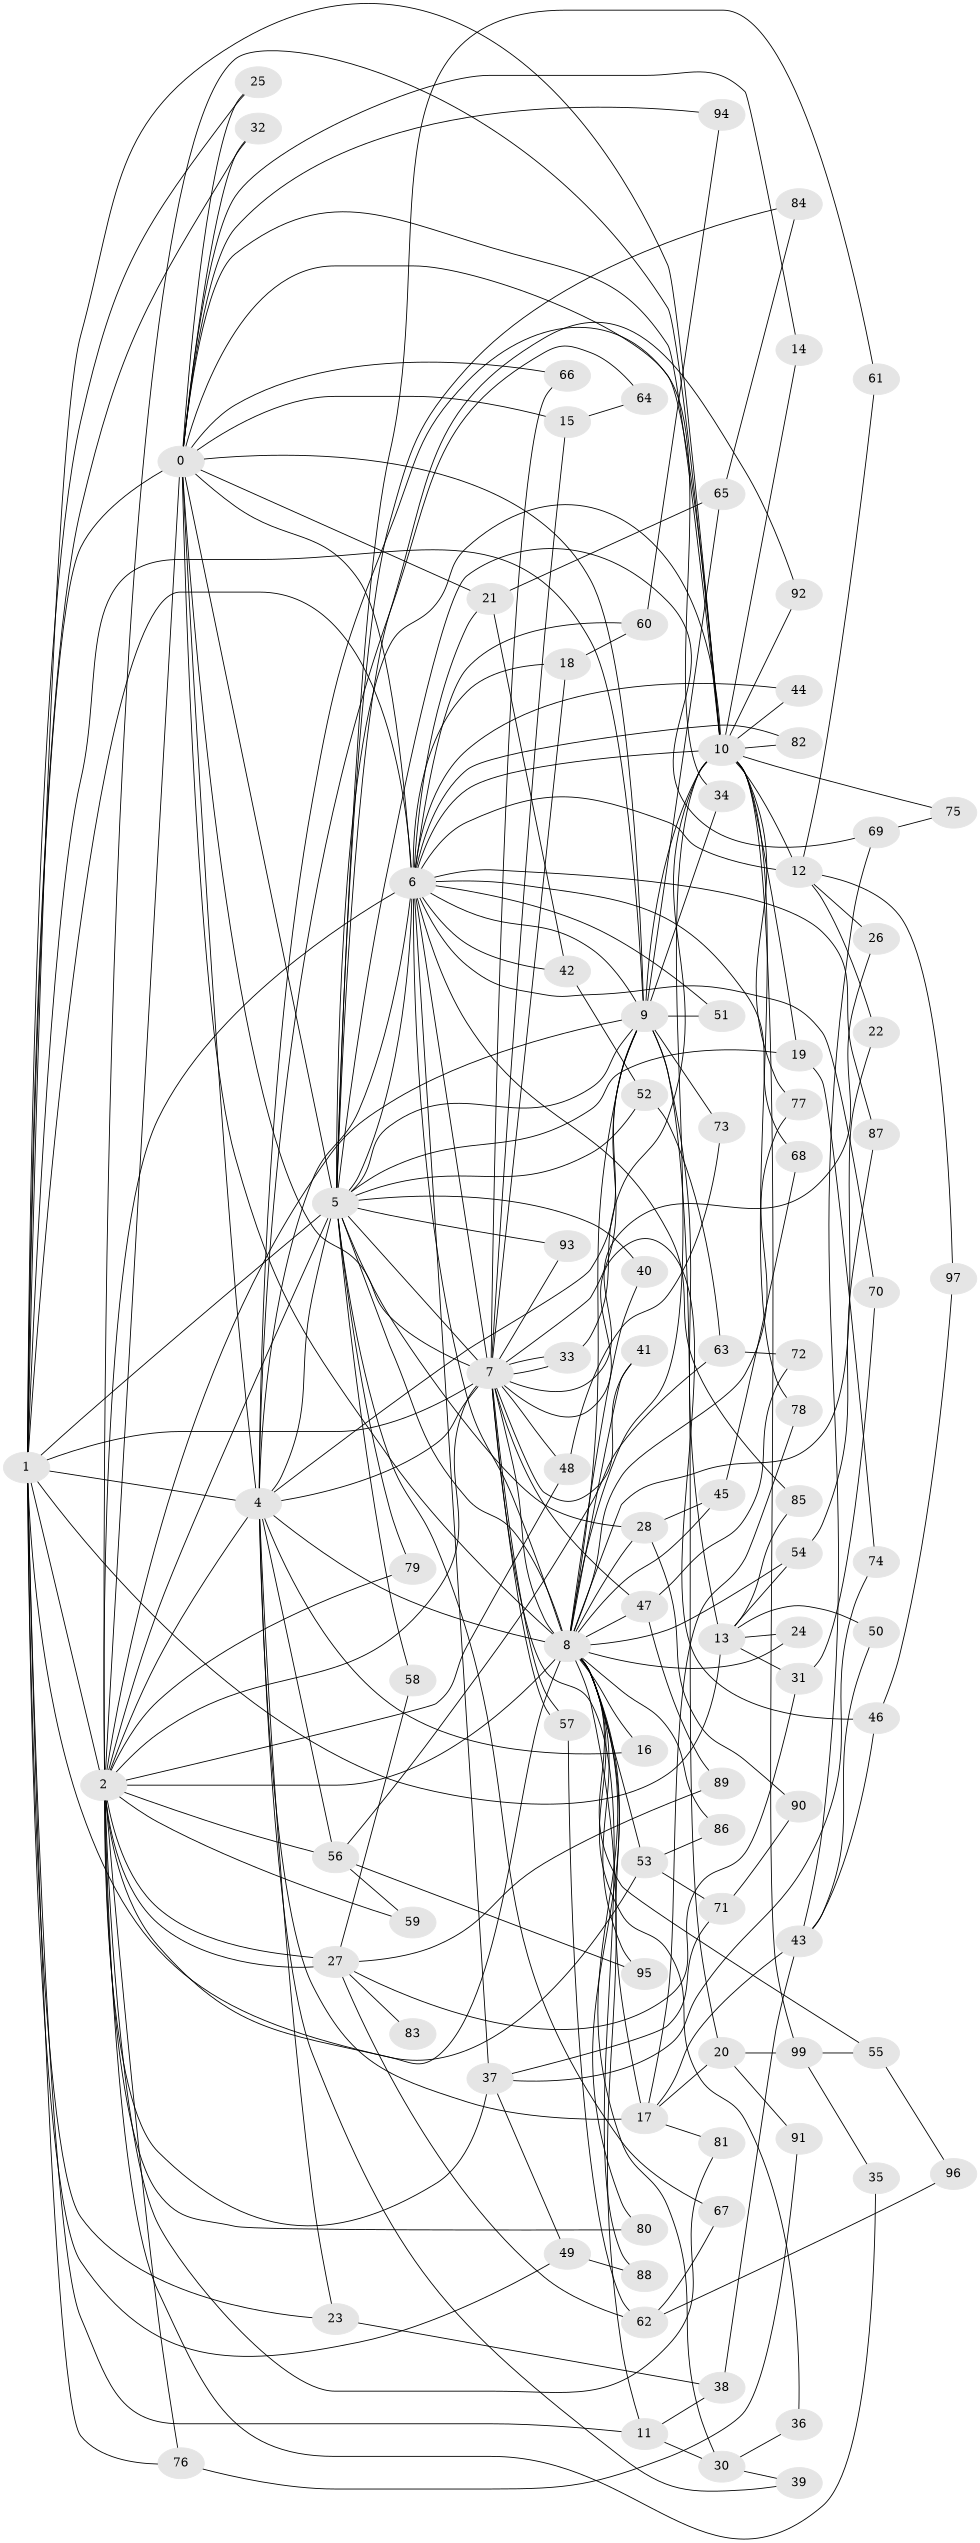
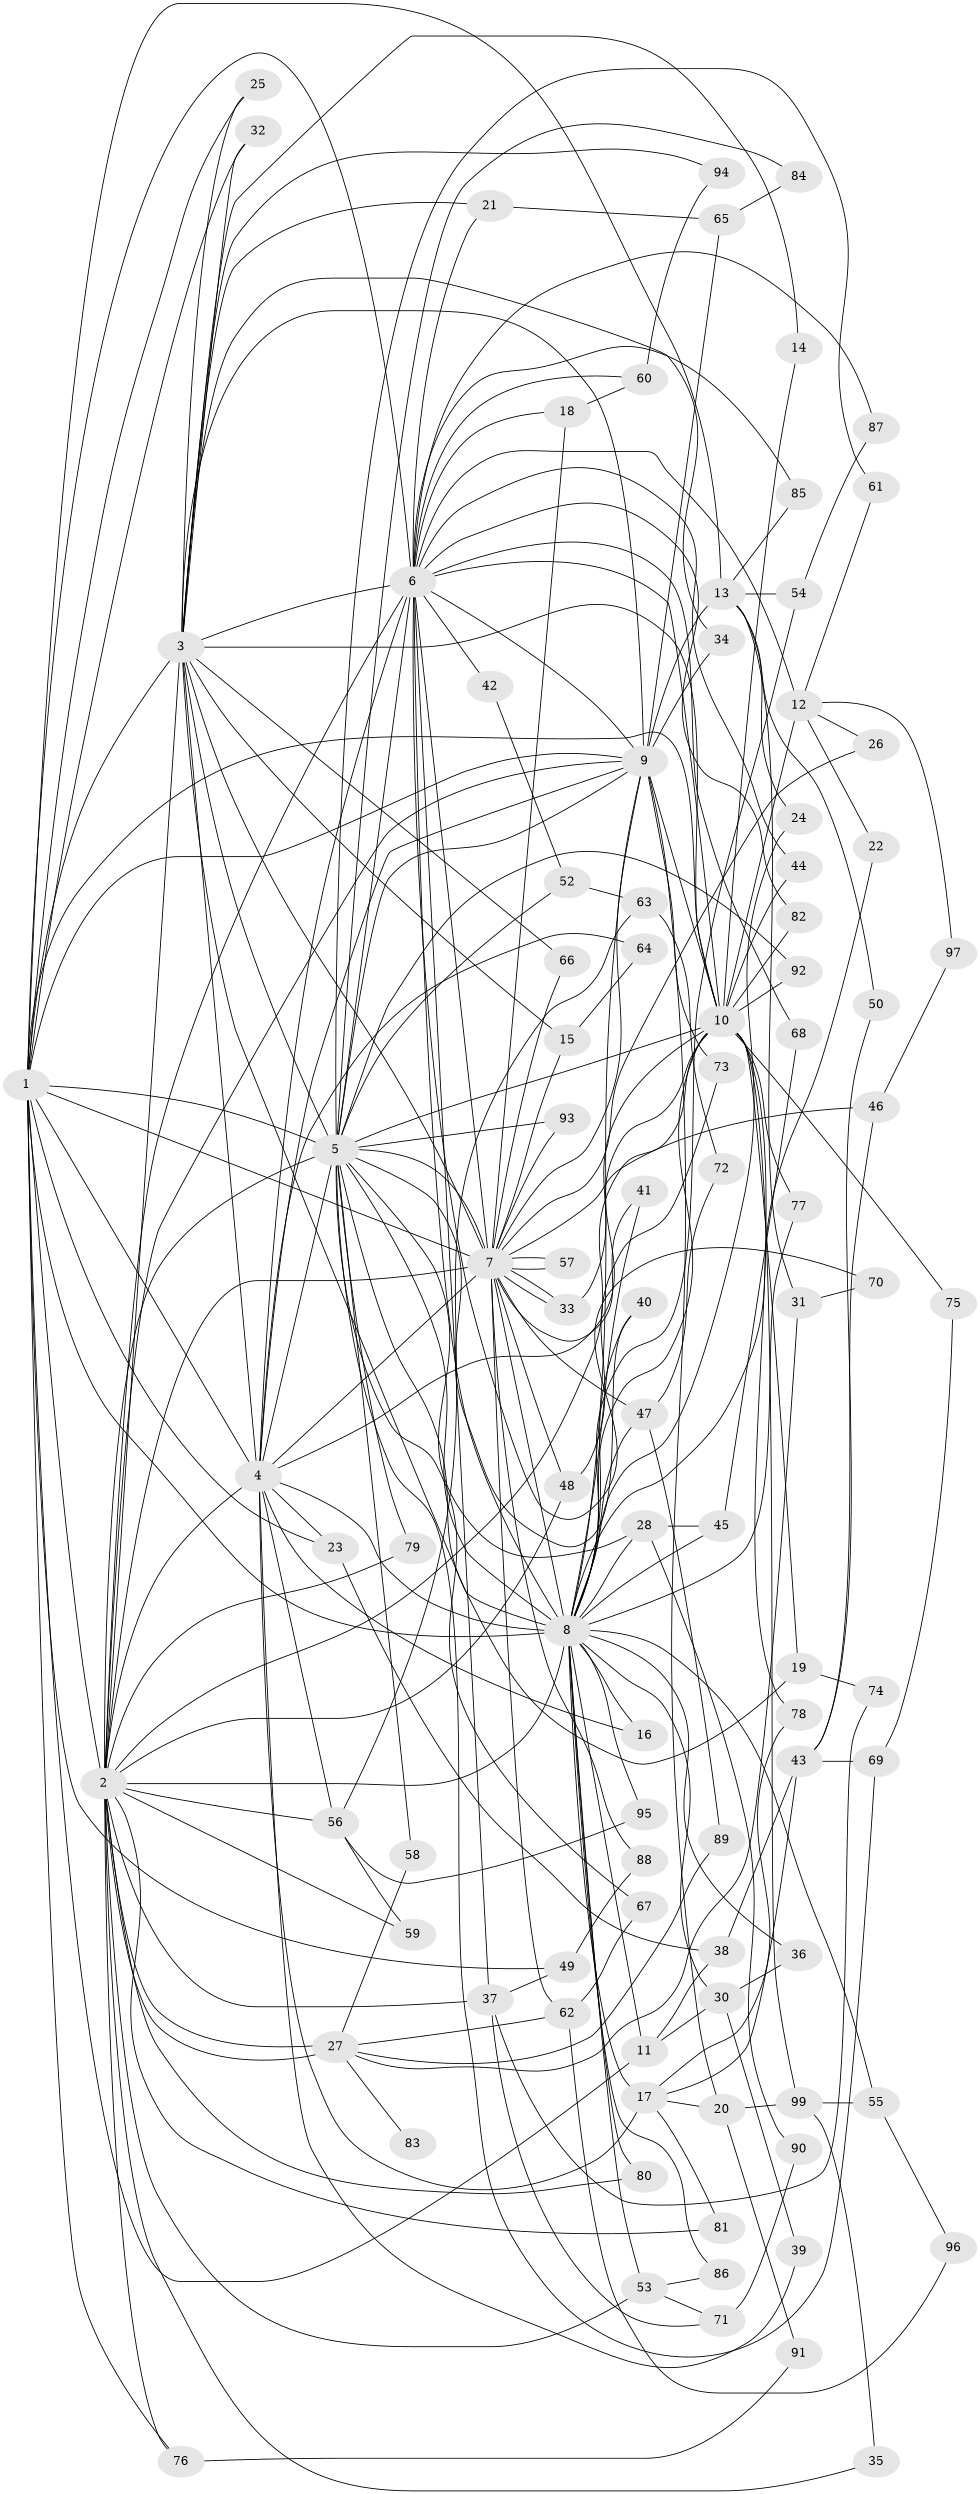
(181, 462) -> (181, 647)
(527, 776) -> none
(722, 1016) -> none
(577, 2015) -> (508, 1643)
